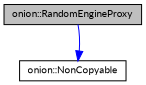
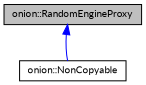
(79, 38) -> (66, 48)
